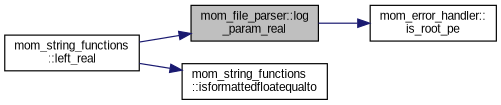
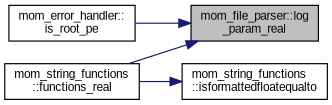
(338, 23) -> (157, 23)
(72, 53) -> (72, 82)
